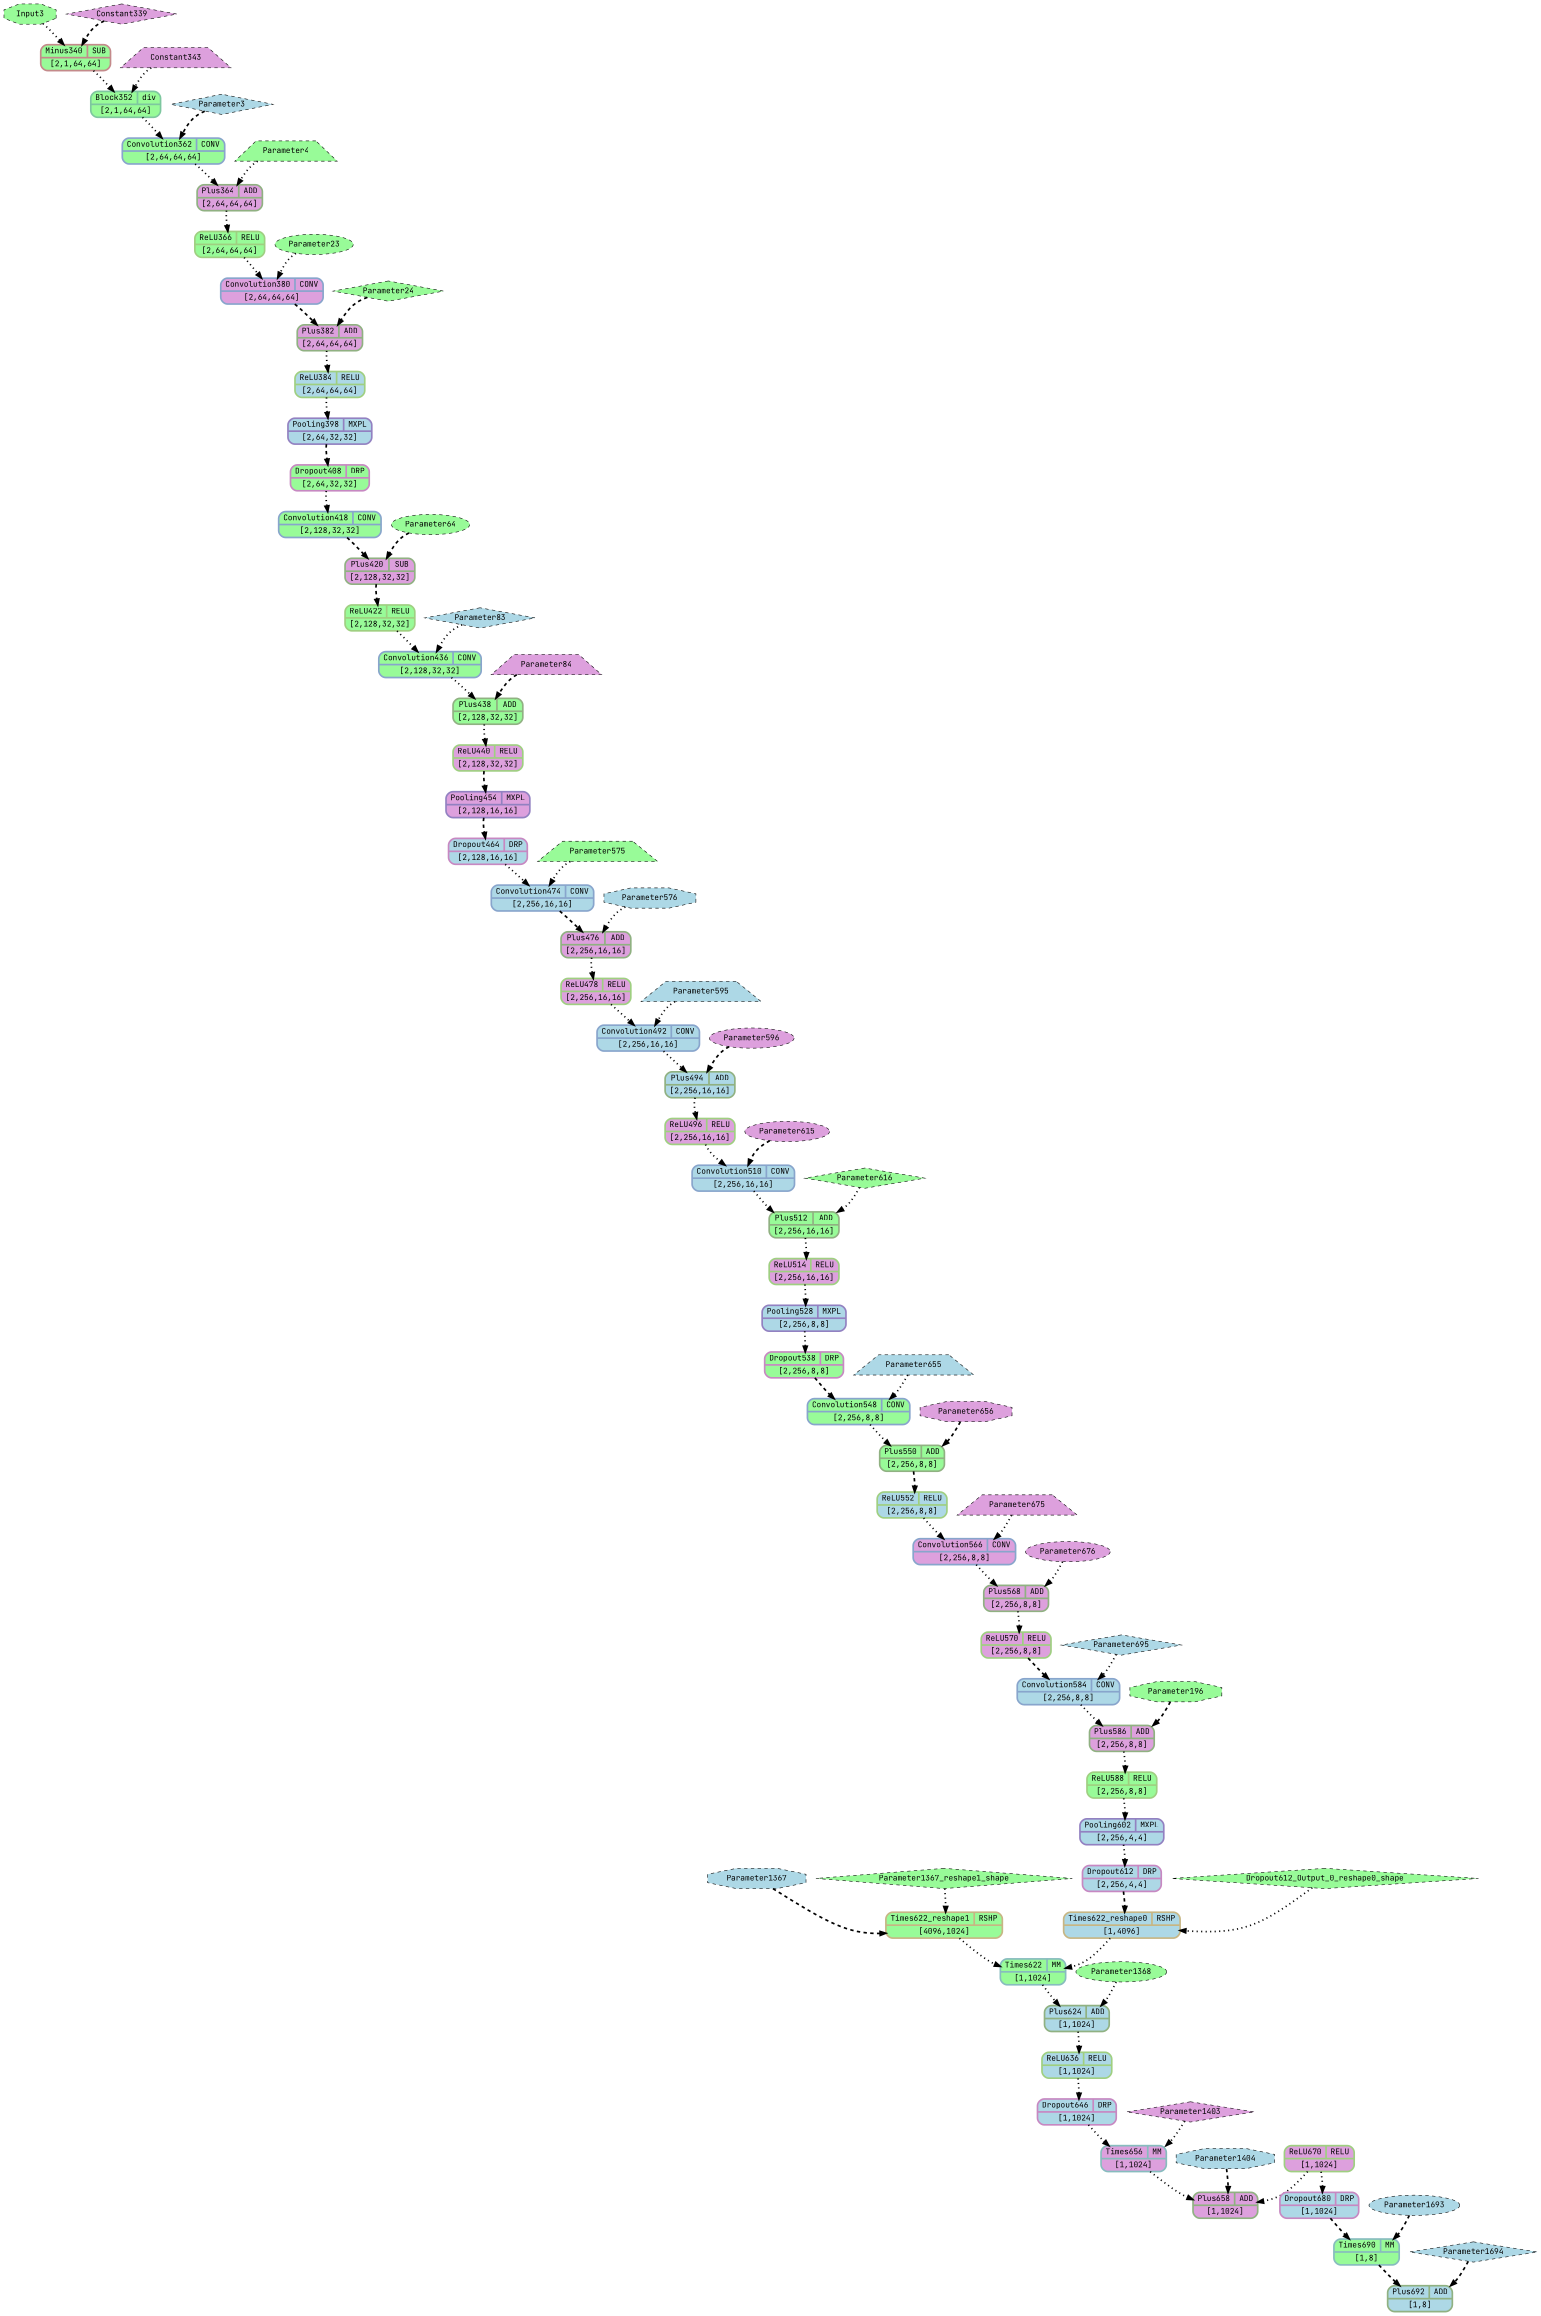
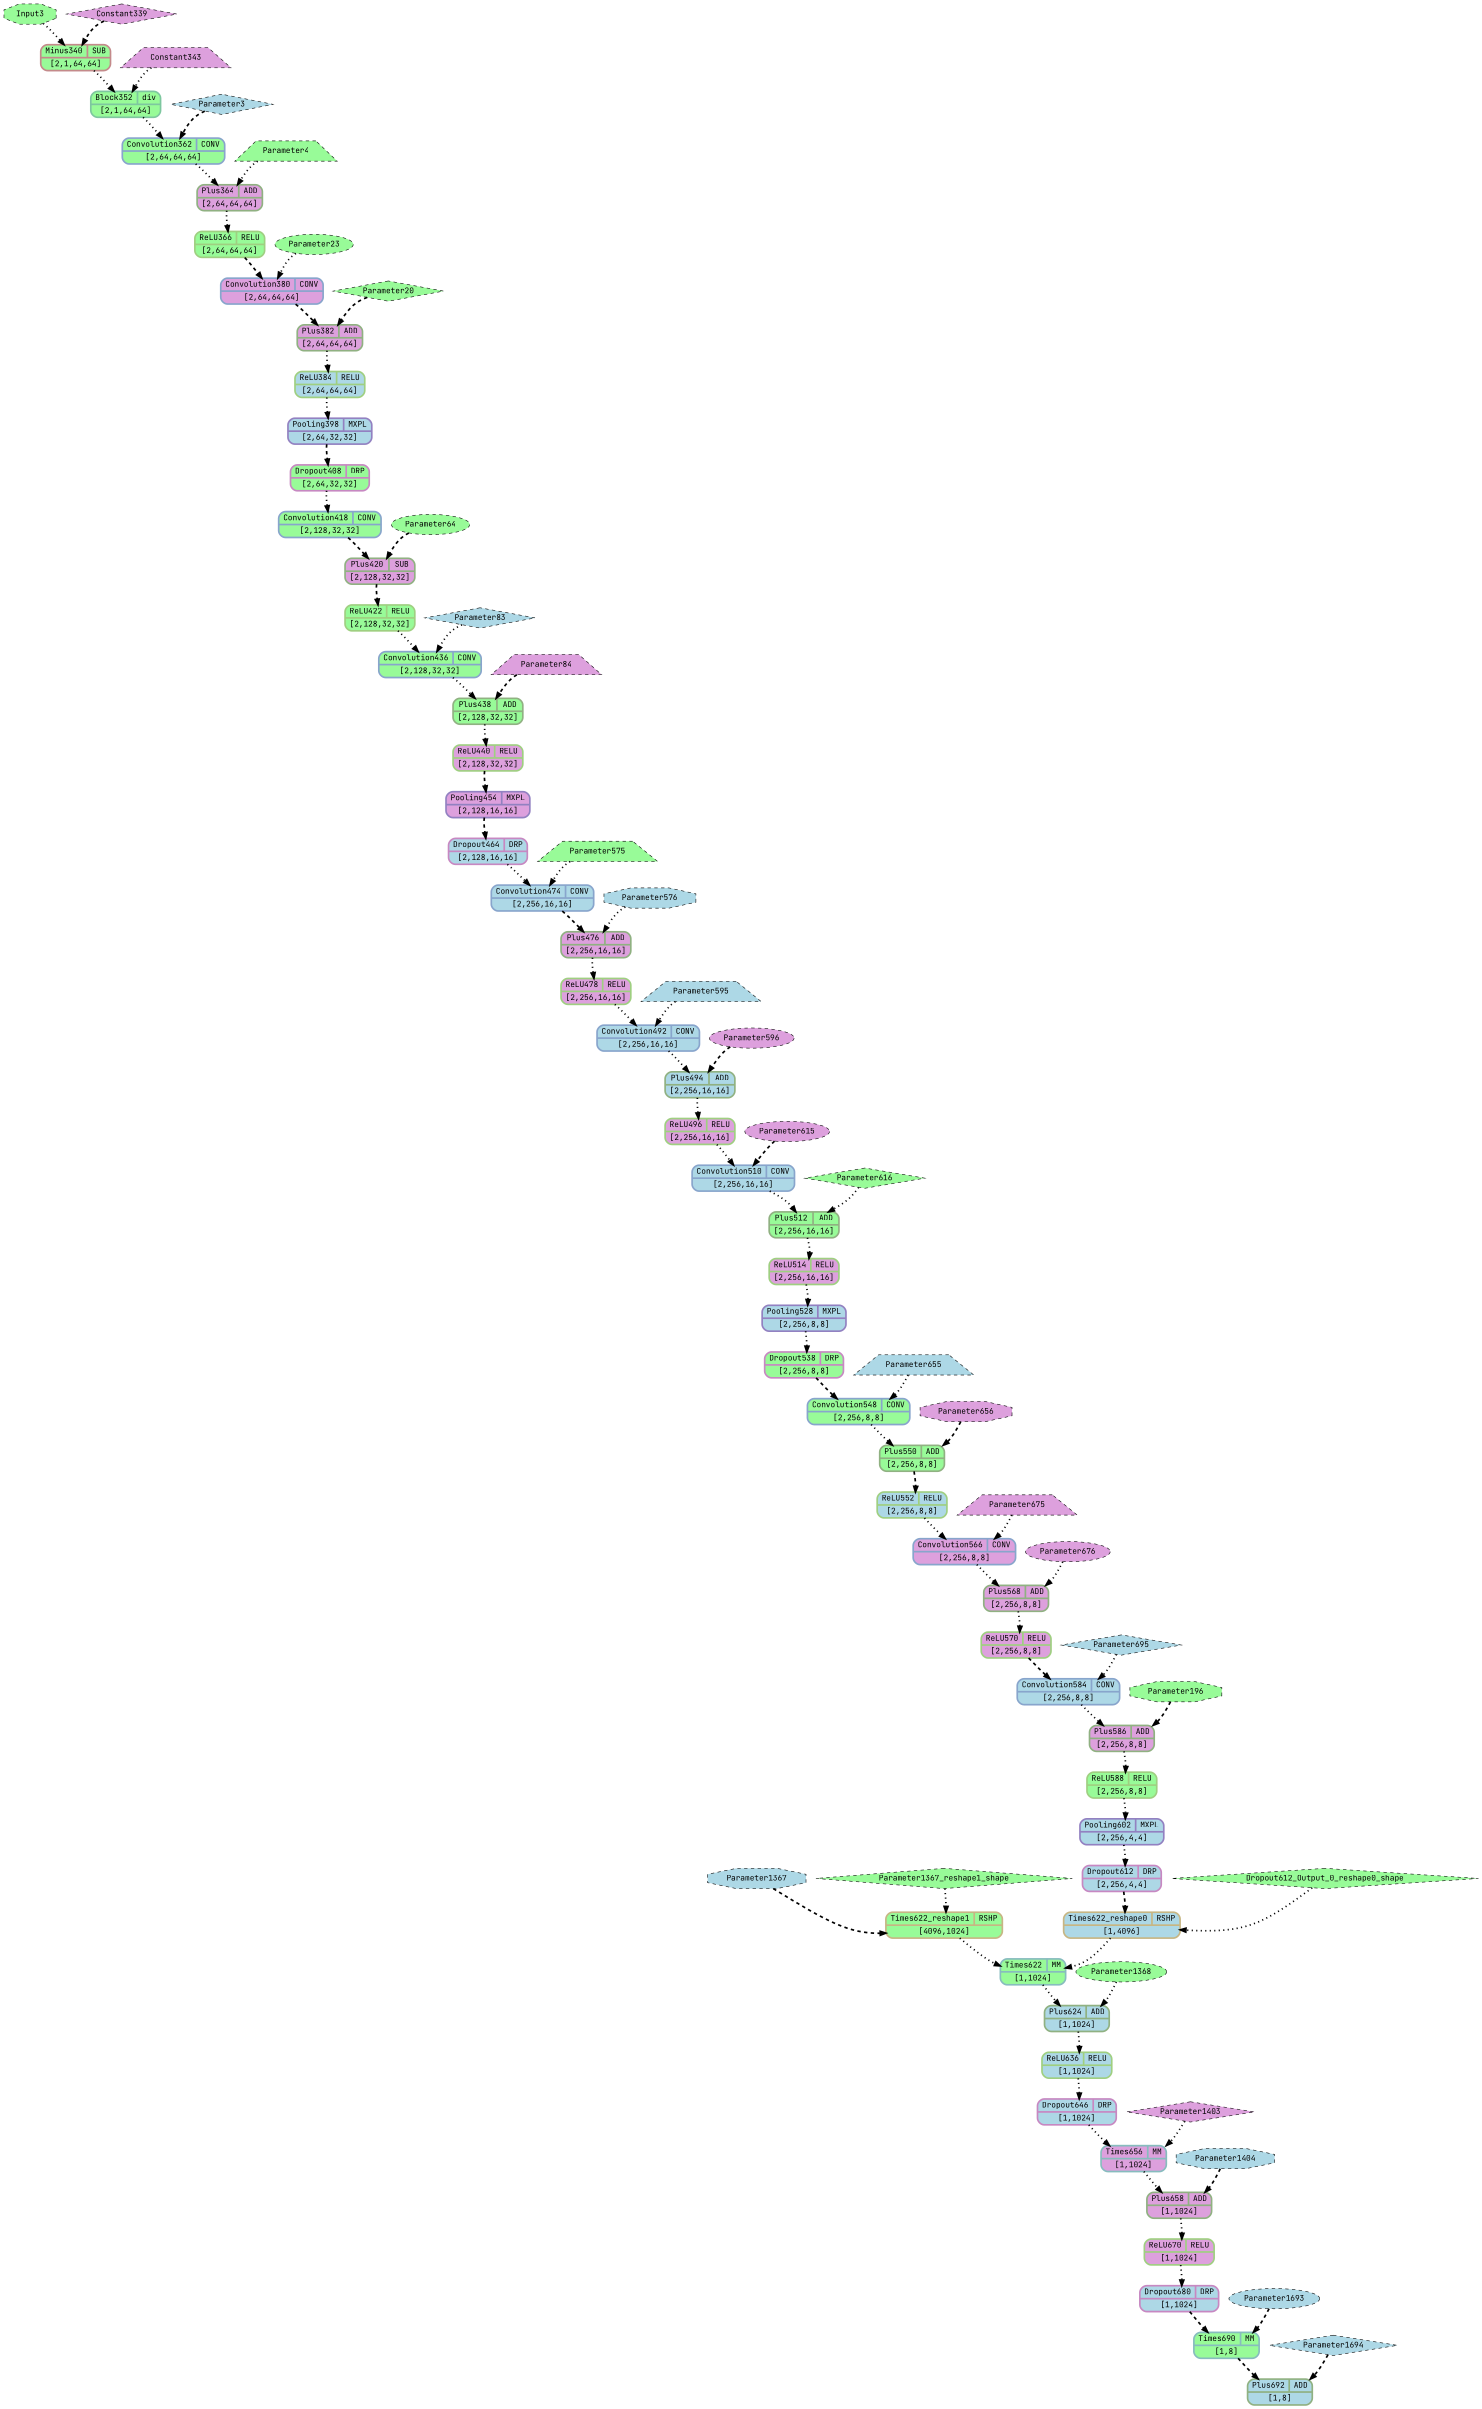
(251, 265) -> (252, 265)
(388, 291) -> (388, 291)
(1288, 2190) -> (1181, 2226)
